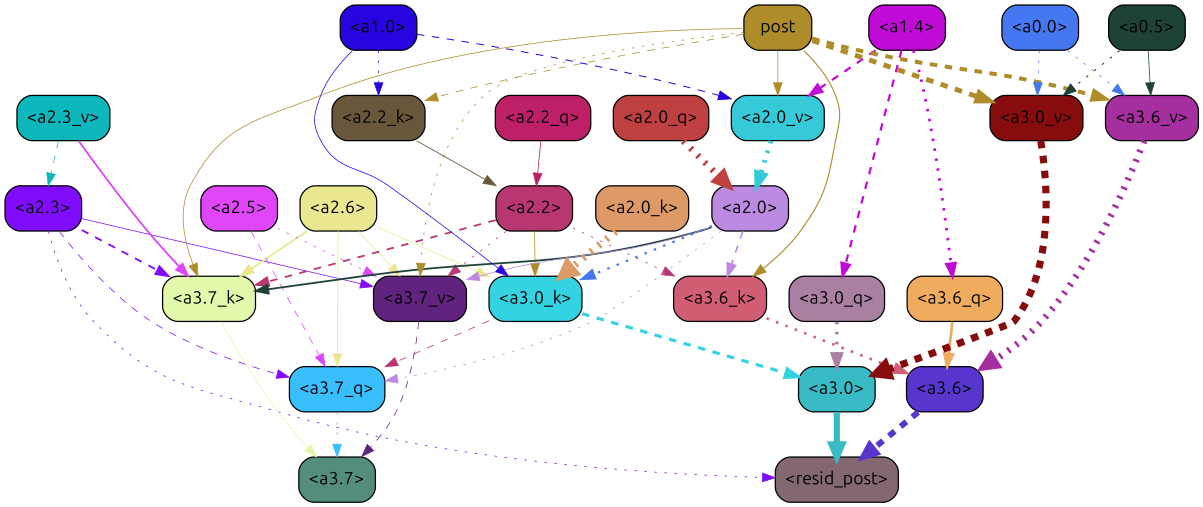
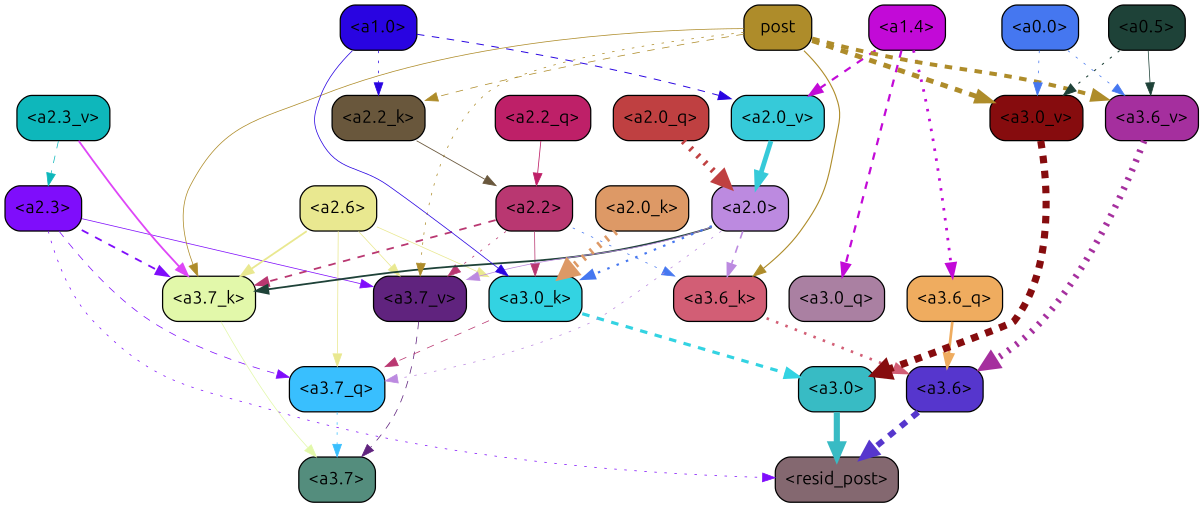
(778, 67) -> none
(766, 157) -> (766, 157)
(239, 208) -> none
(535, 247) -> (535, 247)
(618, 249) -> (618, 249)
(837, 337) -> none
